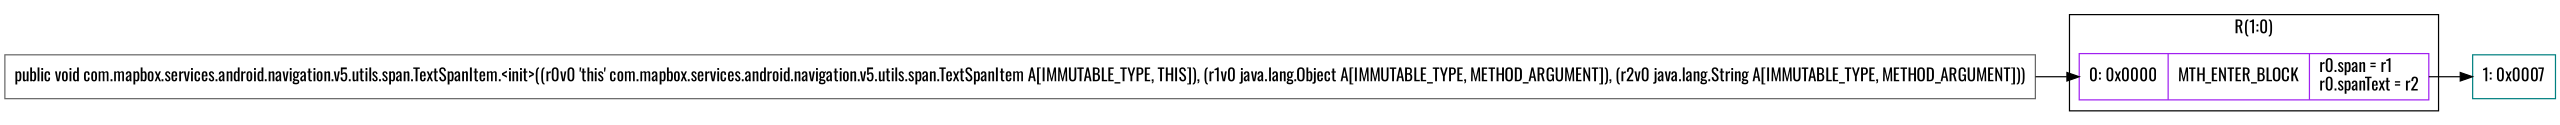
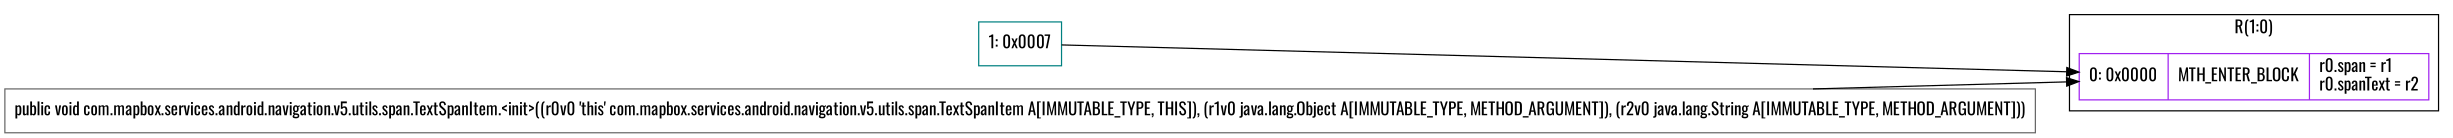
(2446, 77) -> (1564, 58)
